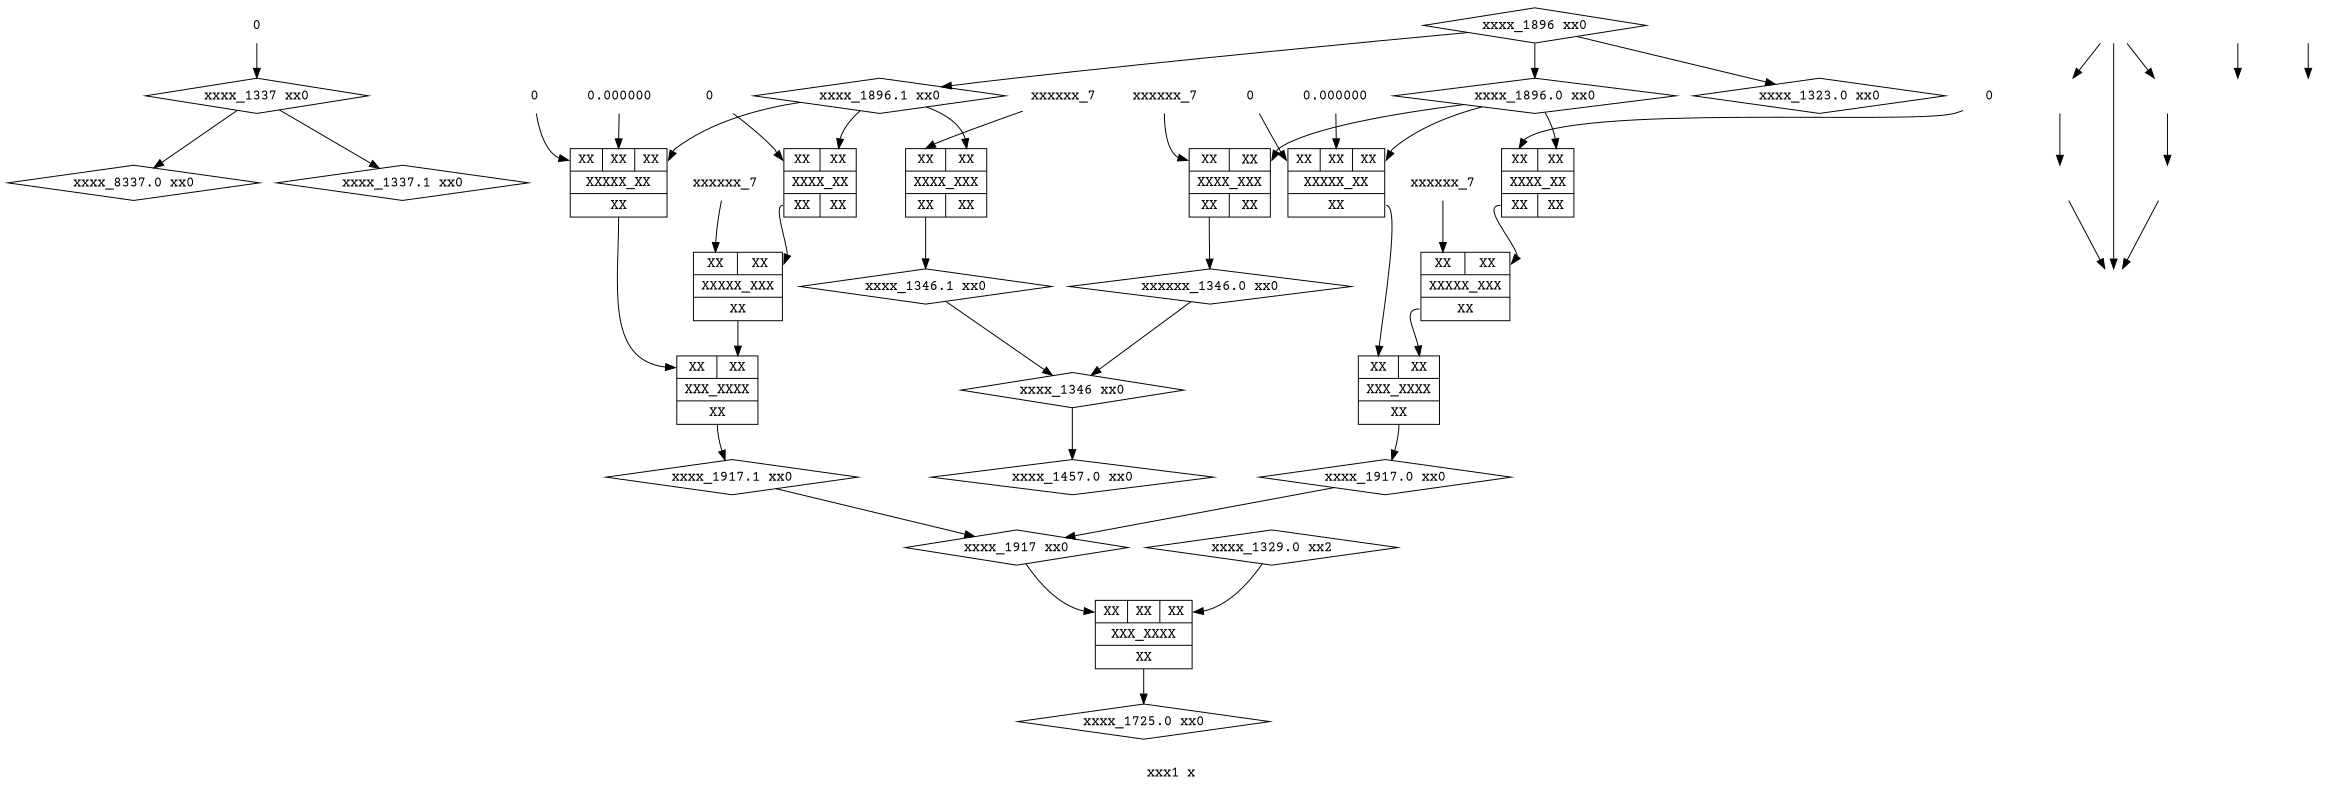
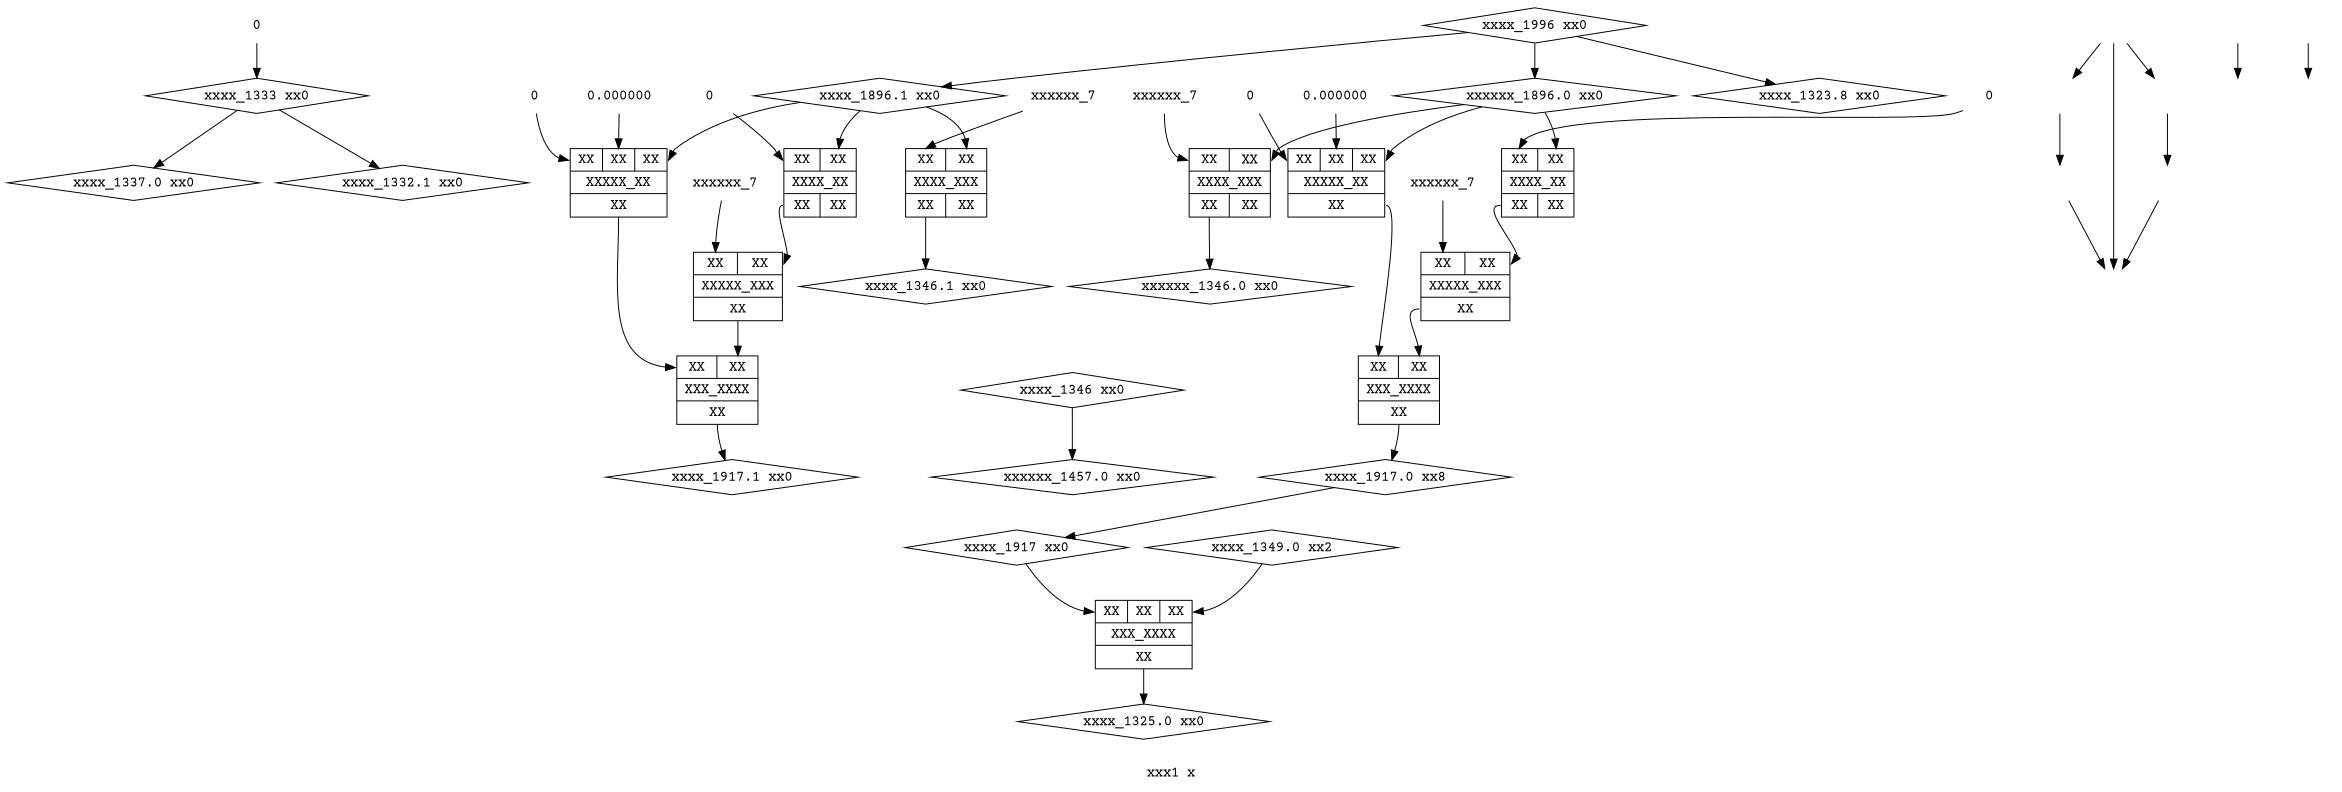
(1535, 25) -> (1535, 25)
(257, 96) -> (257, 96)
(1535, 96) -> (1535, 96)
(1819, 96) -> (1819, 96)
(134, 183) -> (134, 183)
(403, 183) -> (403, 183)
(1145, 335) -> none
(995, 336) -> none
(1072, 477) -> (1072, 477)
(1385, 477) -> (1385, 477)
(870, 511) -> none
(1272, 548) -> (1272, 548)
(1144, 722) -> (1144, 722)
